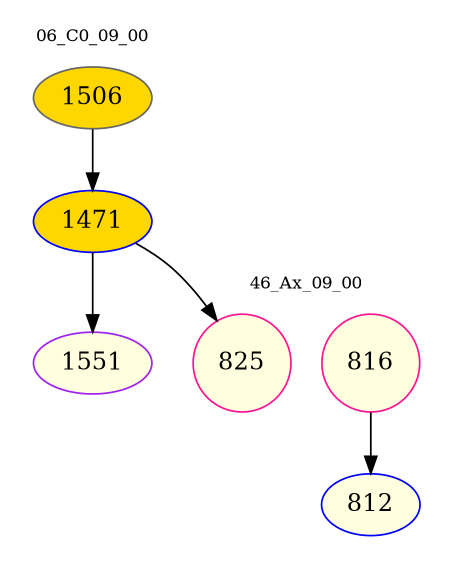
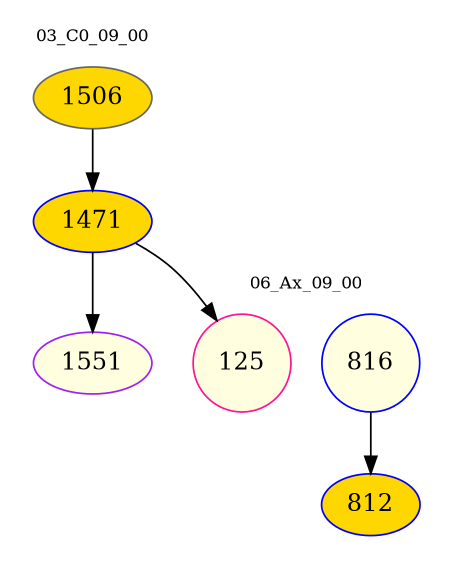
(93, 37) -> (93, 37)
(306, 284) -> (306, 284)
(242, 363) -> (242, 363)
(371, 363) -> (371, 363)
(371, 505) -> (371, 505)
